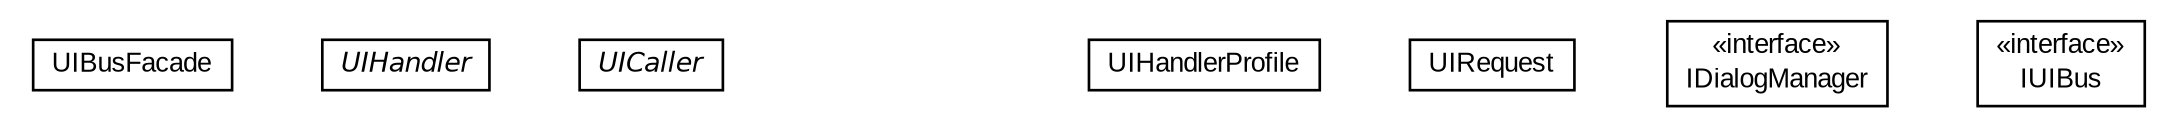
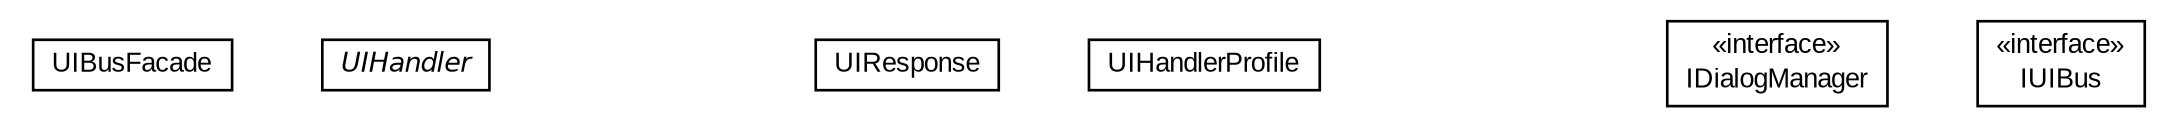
(651, 64) -> none
none -> (906, 64)
(1492, 64) -> none
